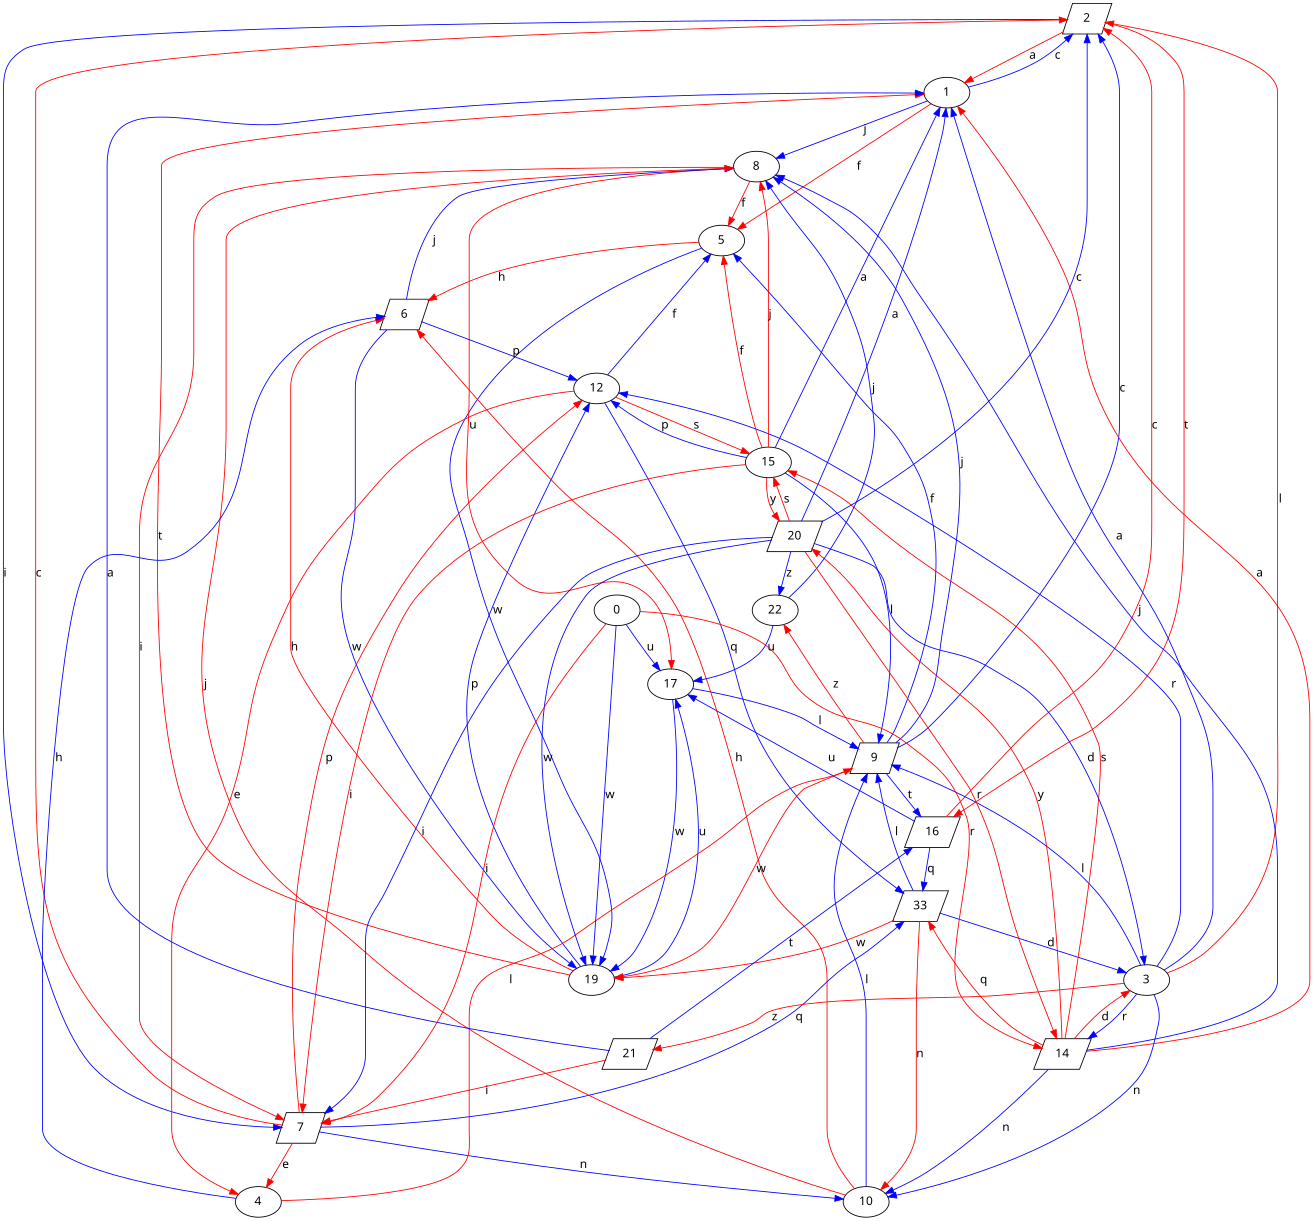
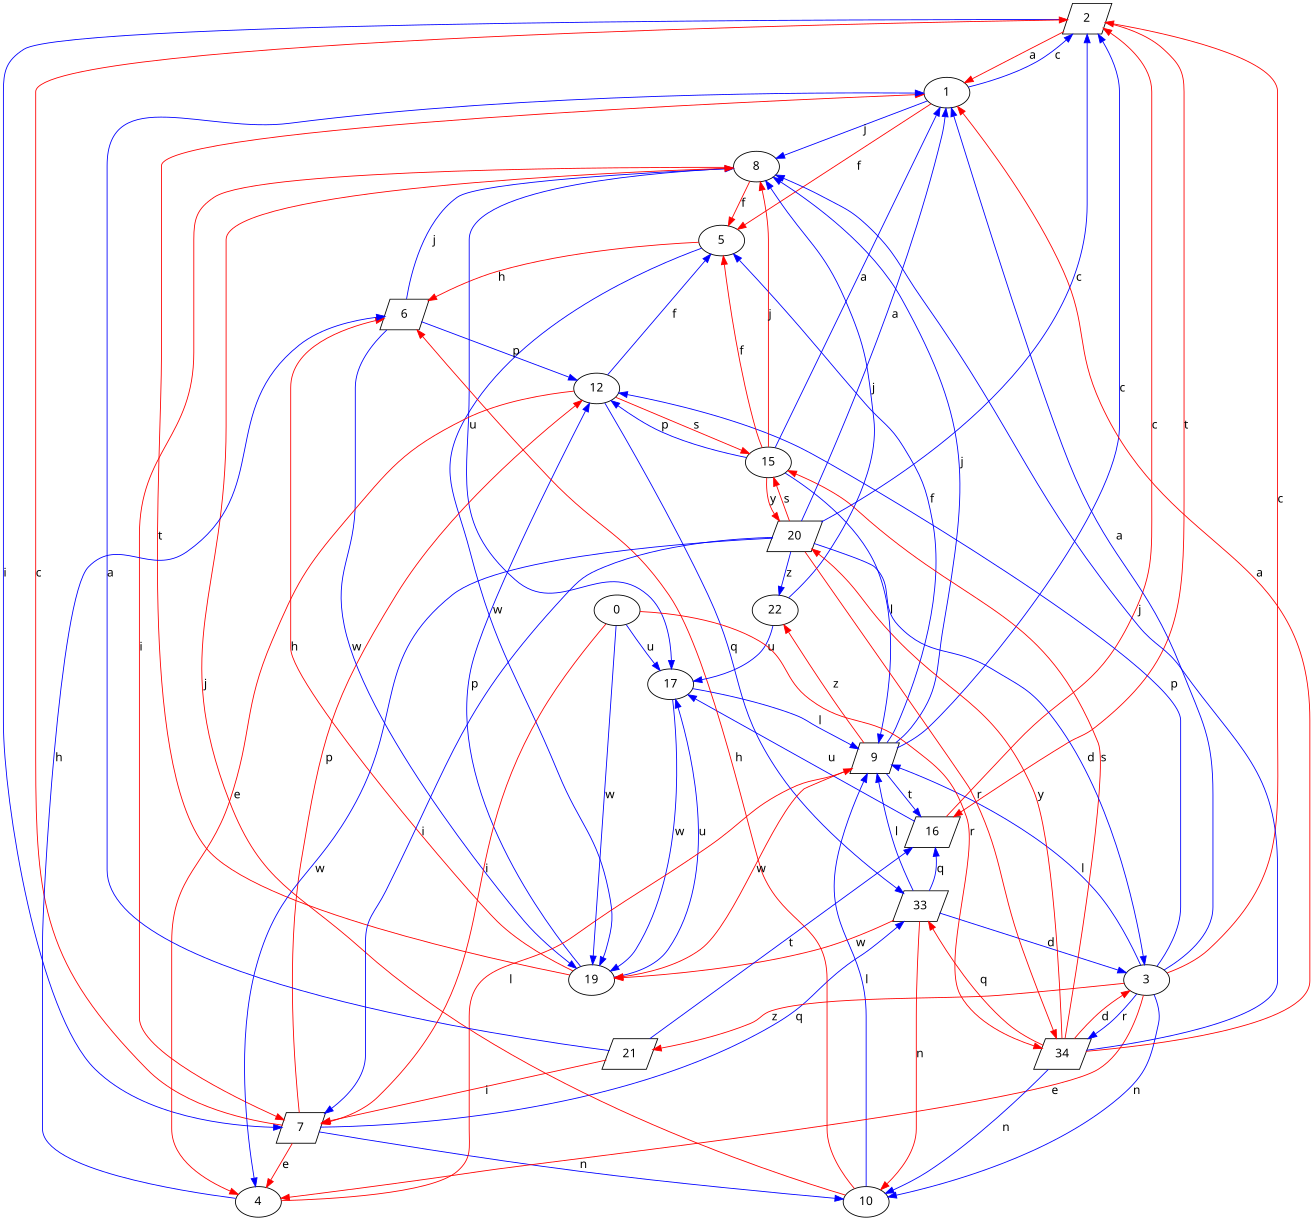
(469, 381) -> (469, 381)
(1281, 499) -> (1281, 499)
(382, 669) -> none
(551, 677) -> (383, 730)
(1174, 684) -> (1174, 684)
(927, 865) -> (935, 874)
(1062, 1054) -> (1062, 1054)
none -> (740, 1137)
